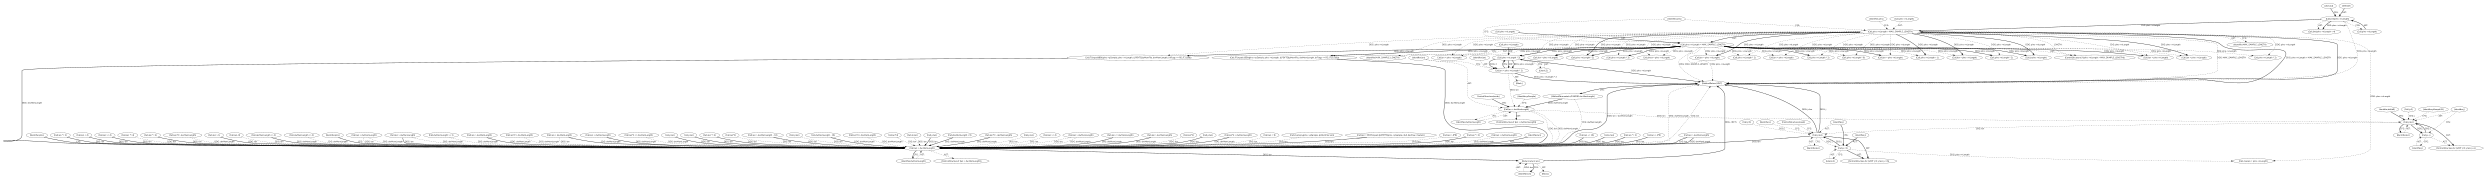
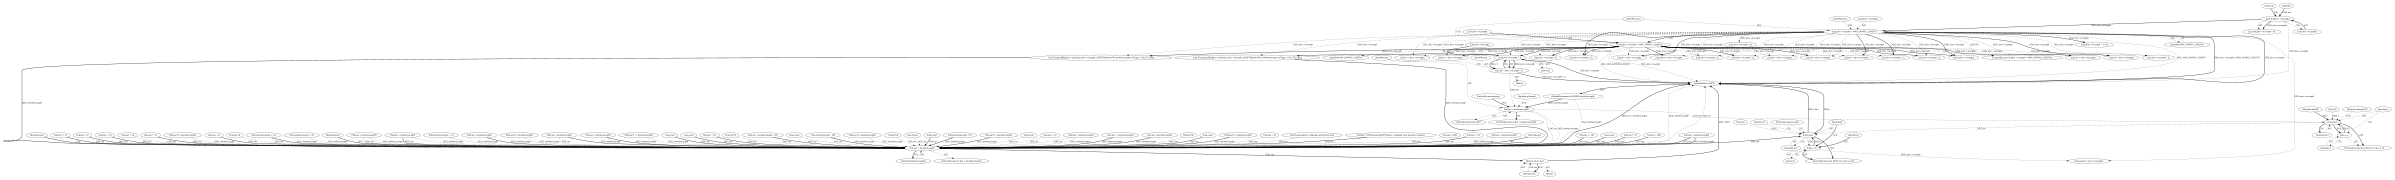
(2345, 12) -> (2287, 12)
none -> (2094, 45)
(1784, 48) -> none
(1674, 50) -> (1653, 51)
